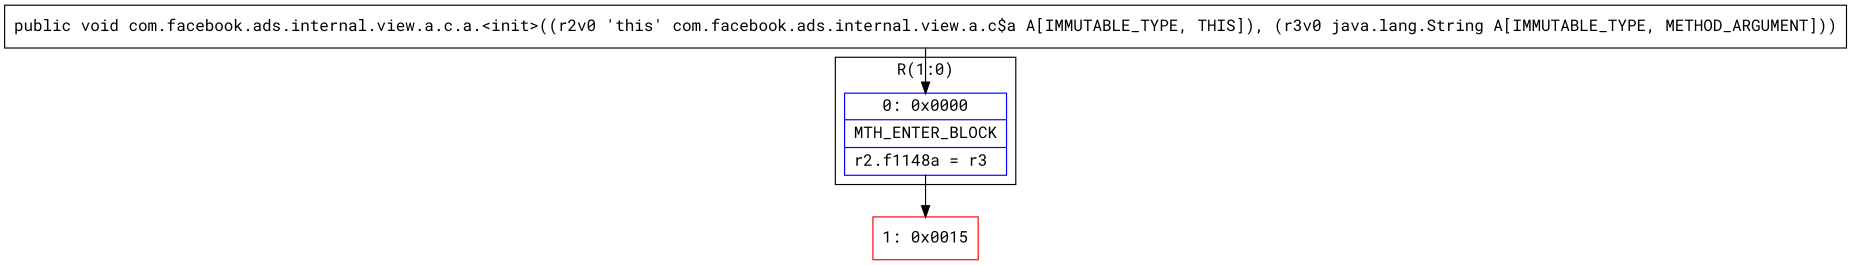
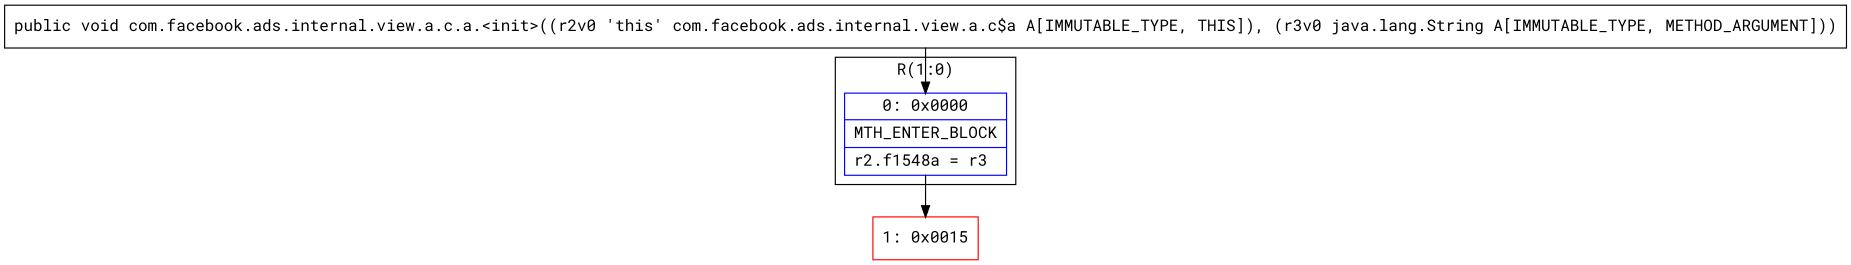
(921, 161) -> (921, 161)
